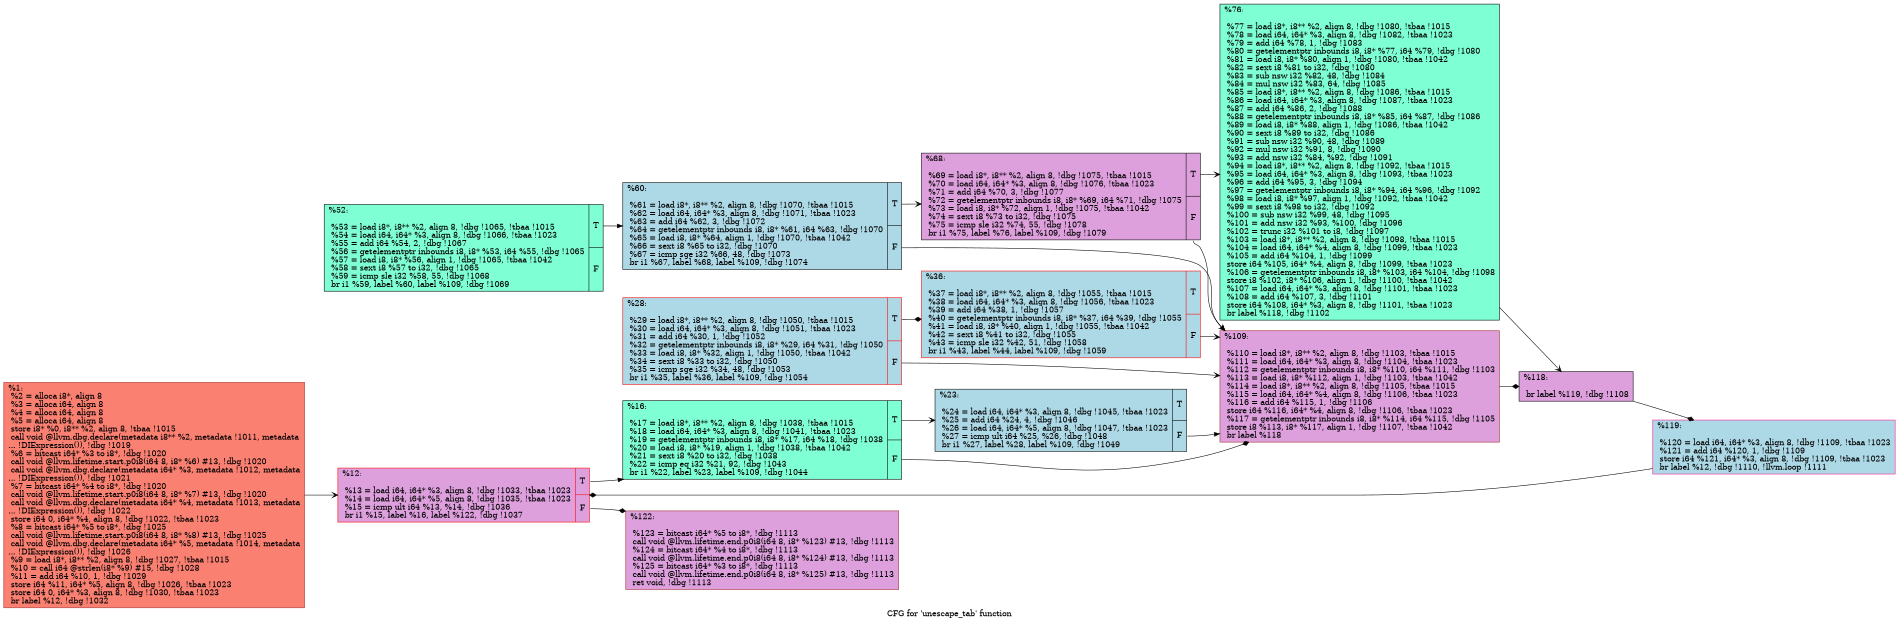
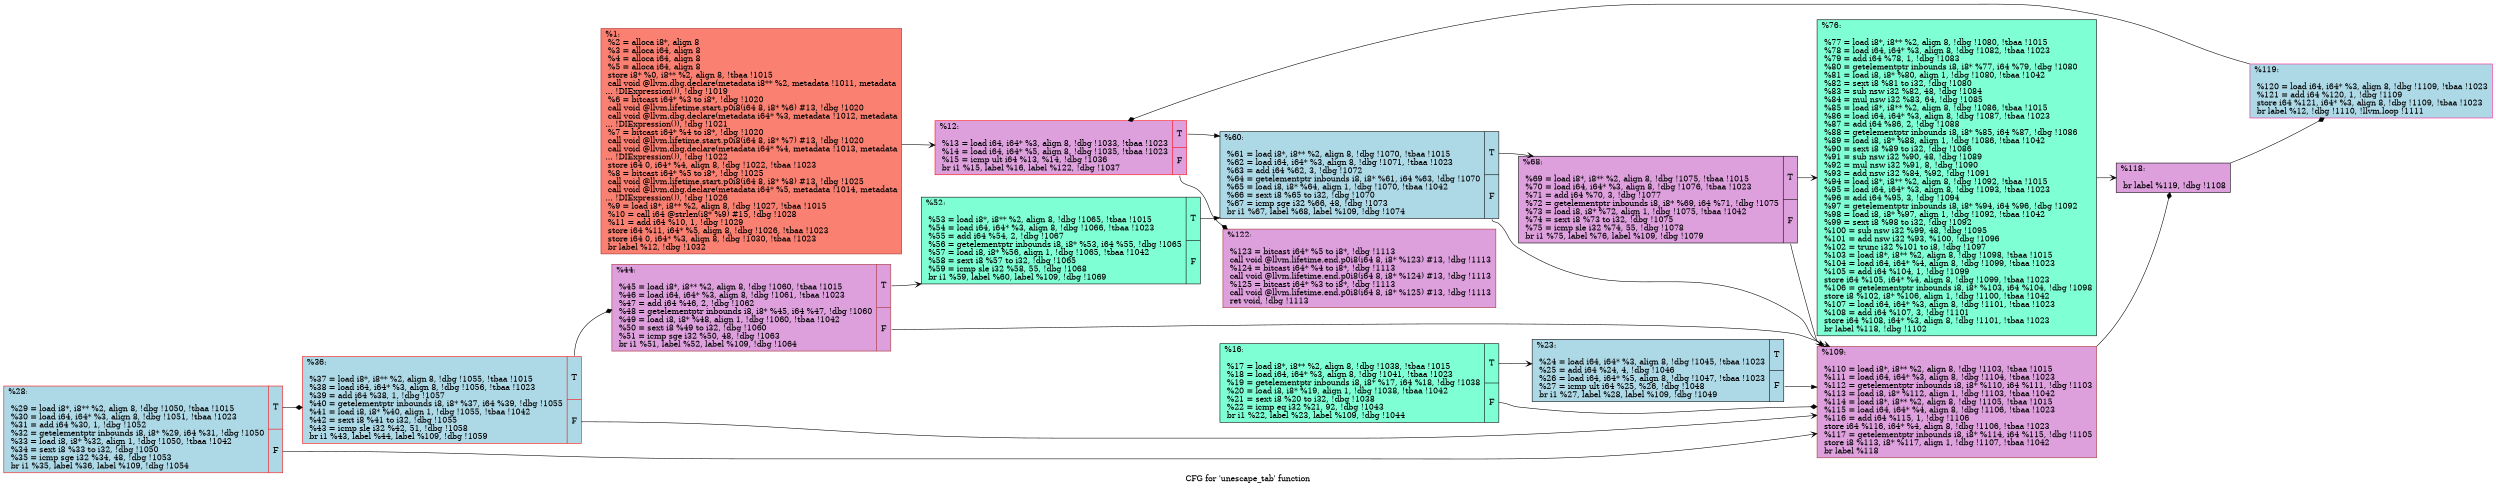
none -> (751, 308)
(604, 481) -> (1201, 134)
